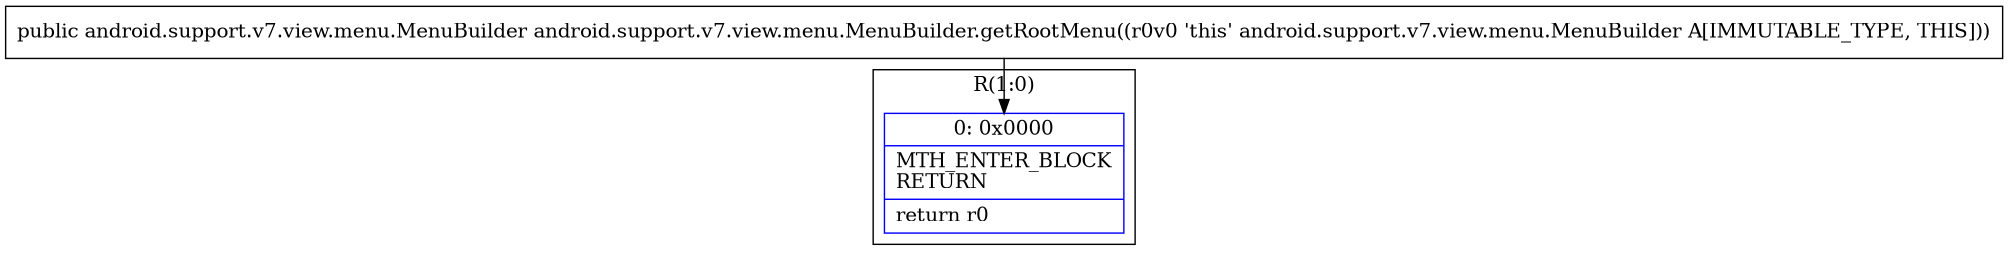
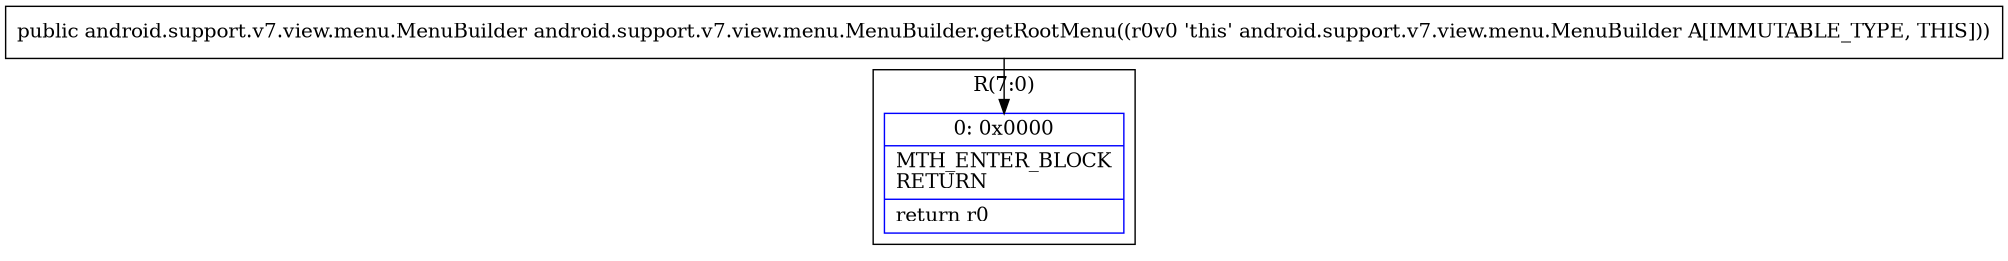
(1004, 86) -> (1004, 86)
